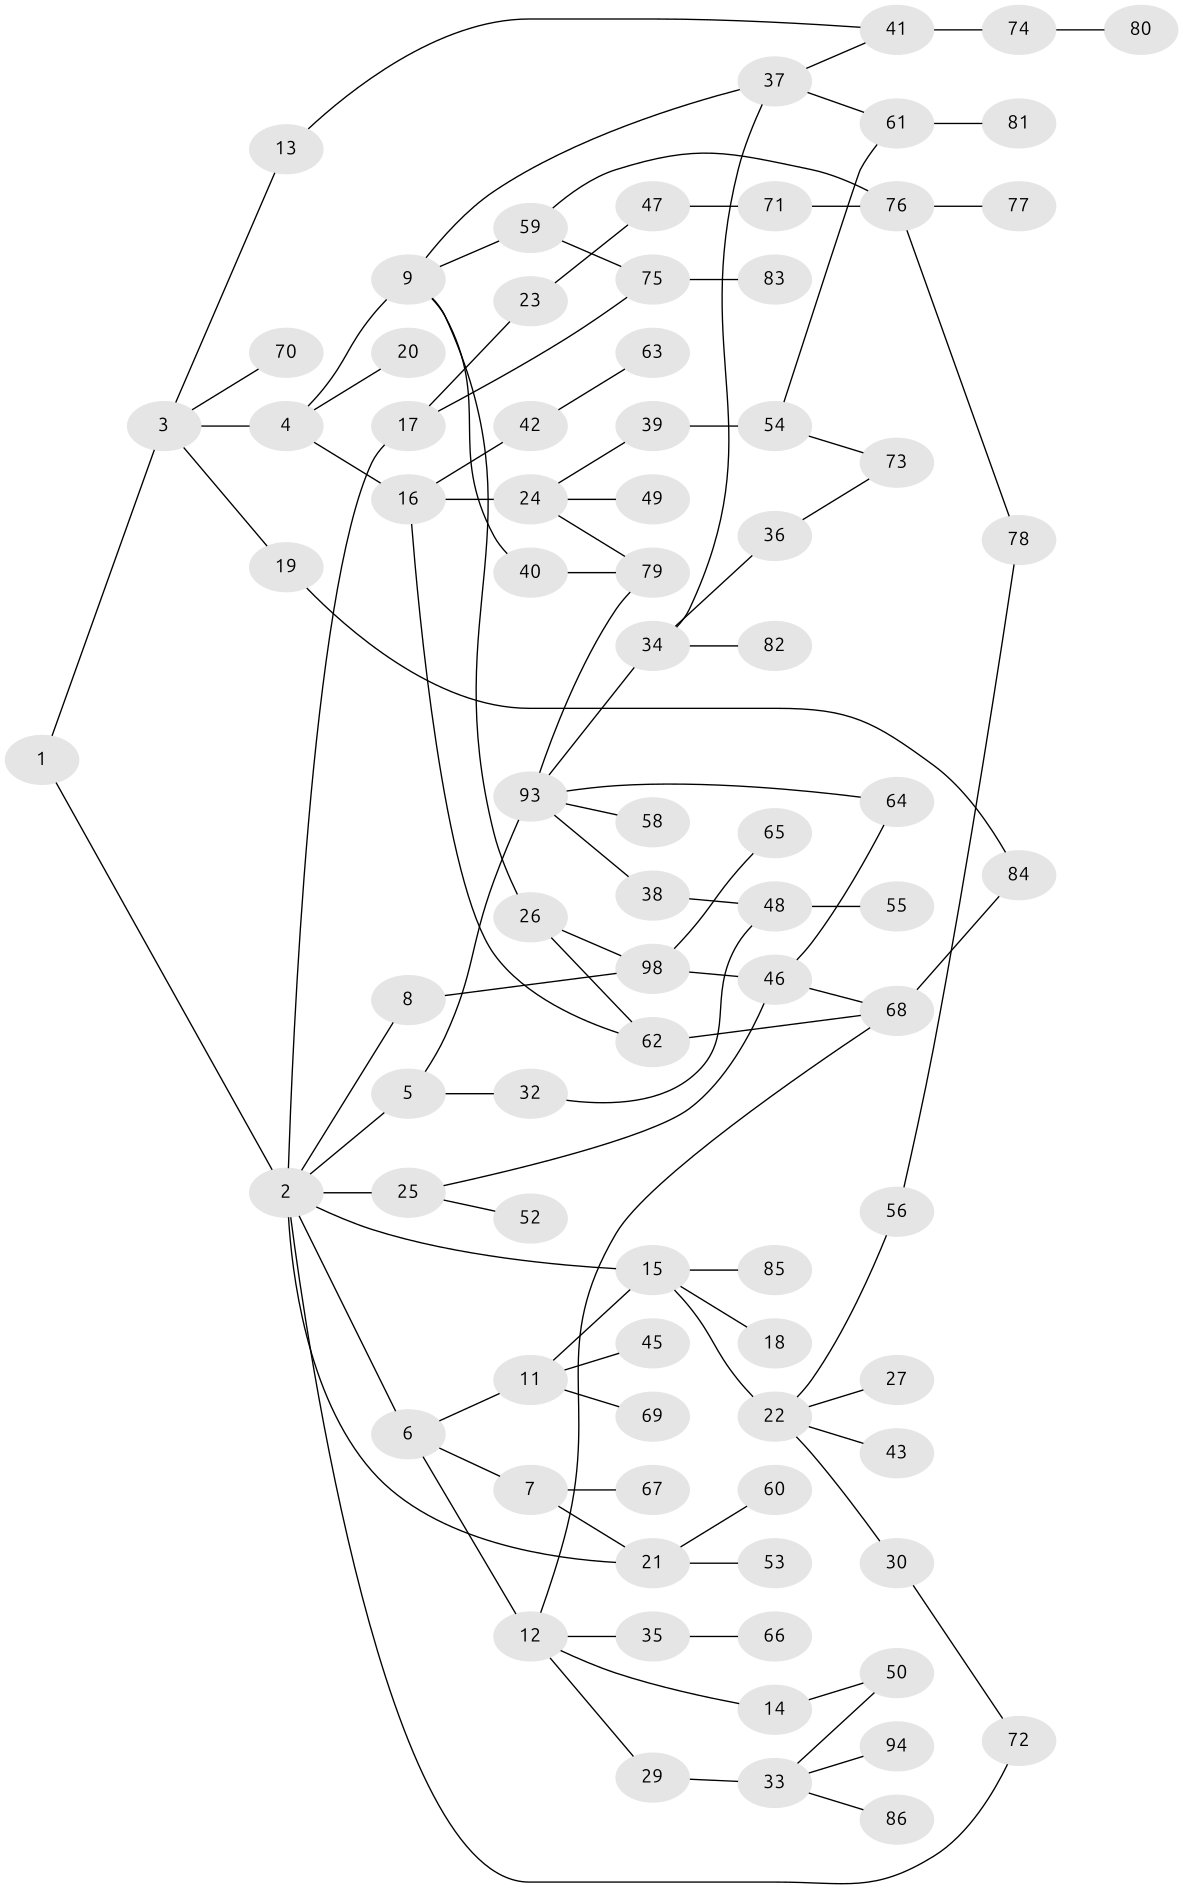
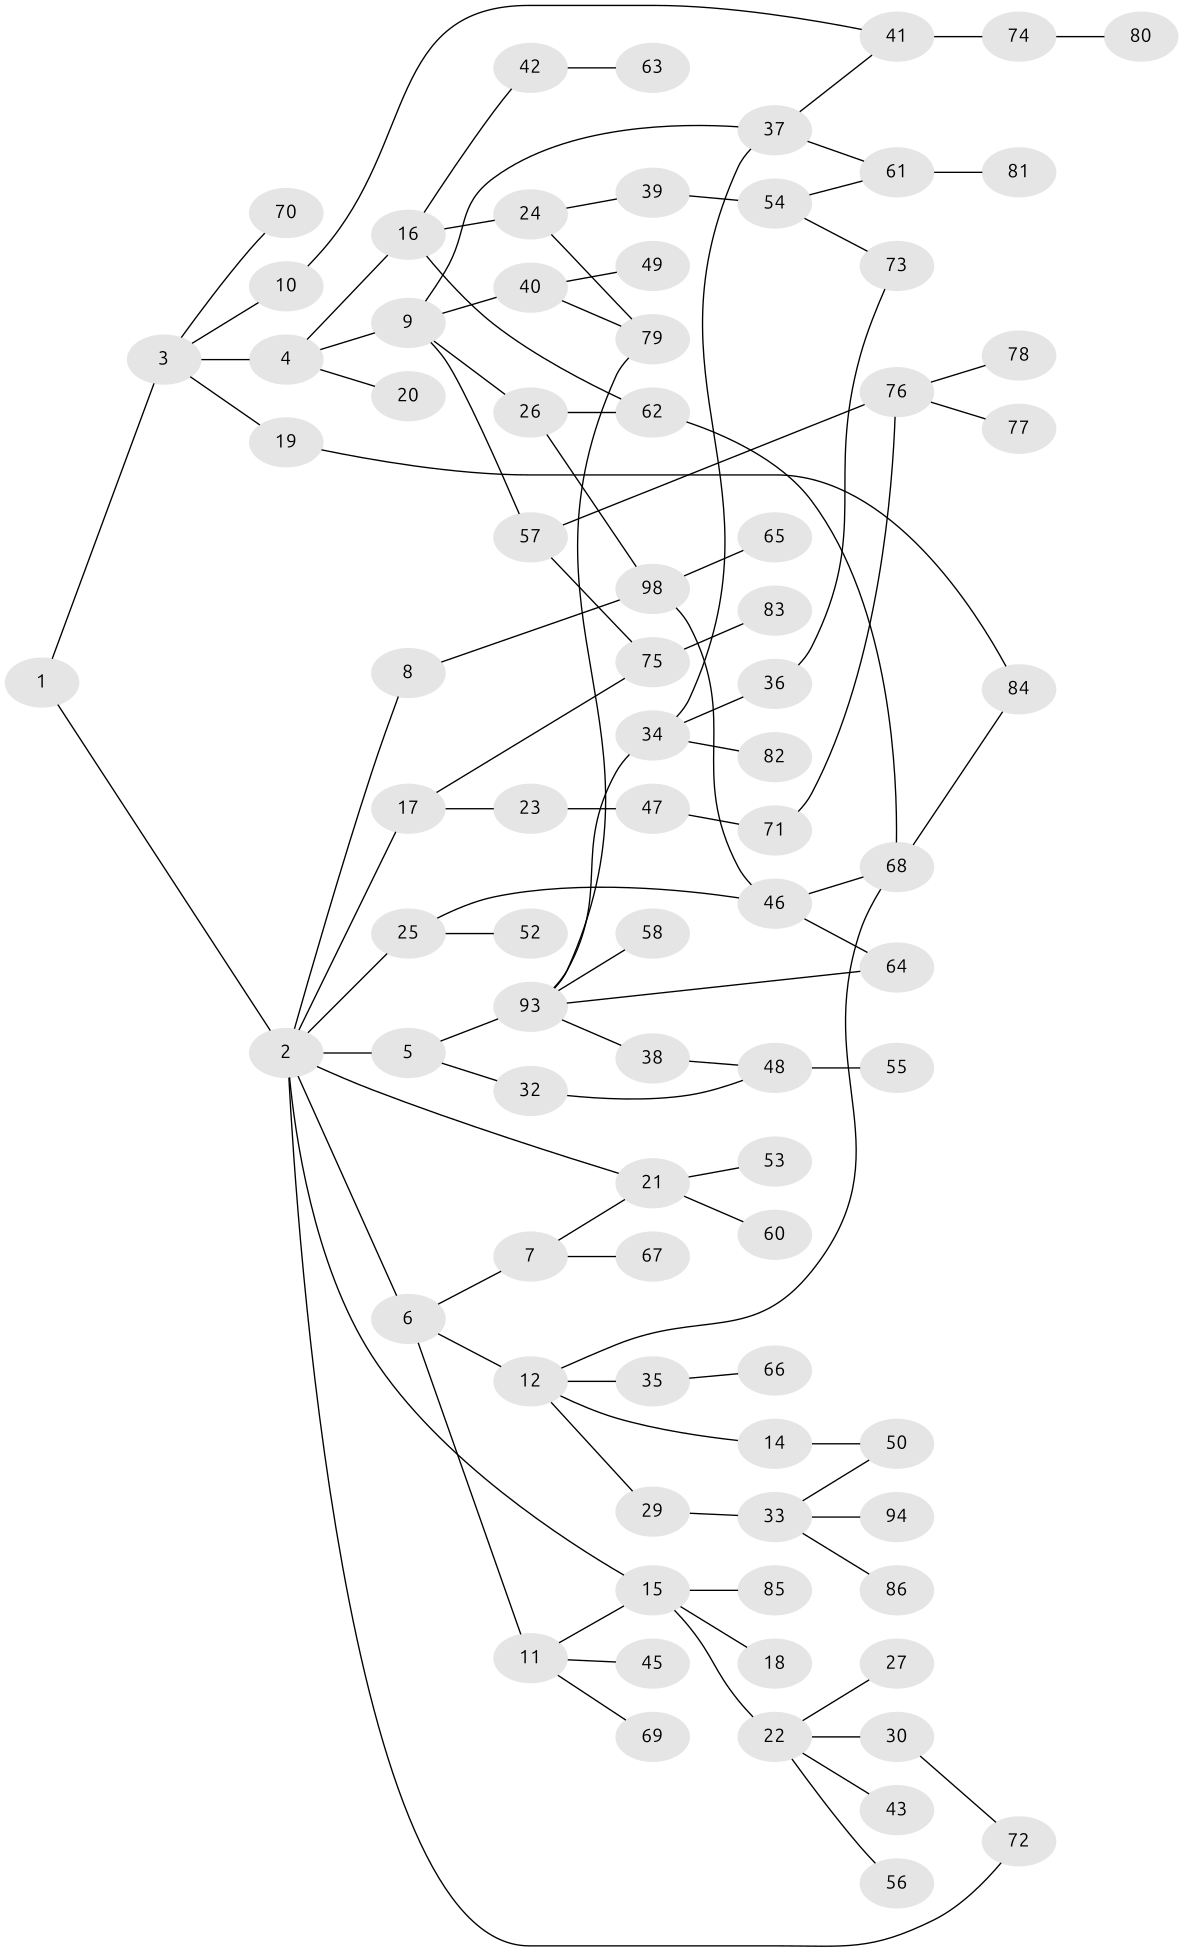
(286, 149) -> (286, 286)
(531, 228) -> (531, 537)
(592, 499) -> (582, 279)
(964, 877) -> none
